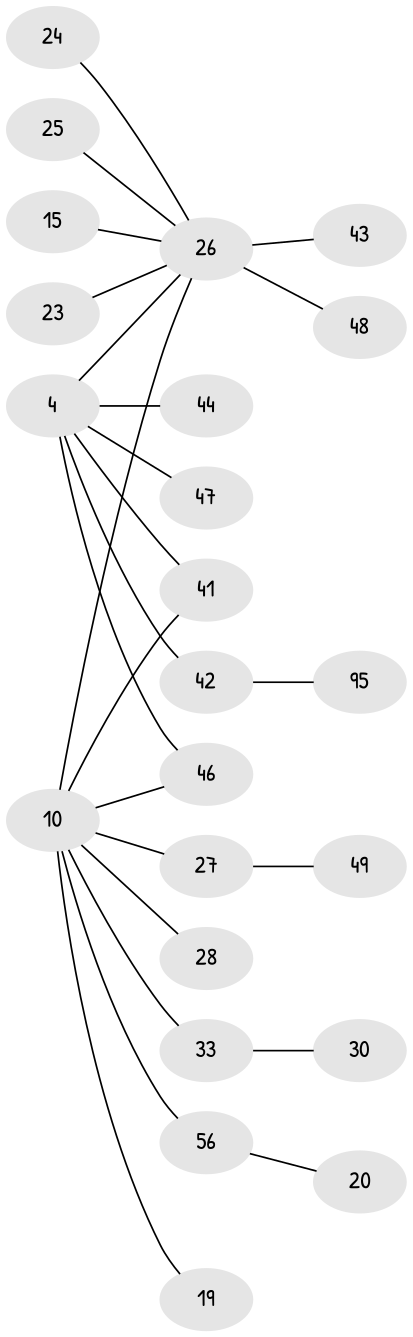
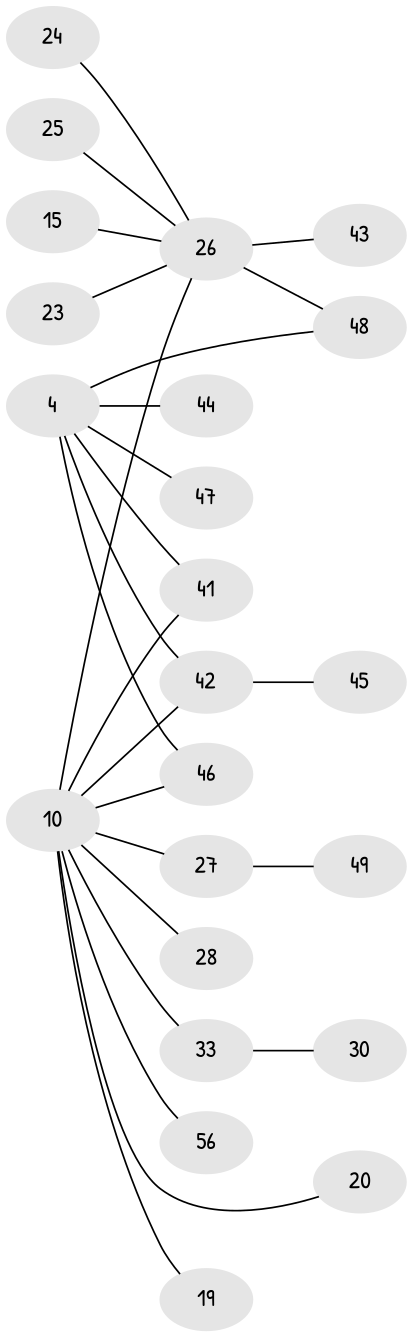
(130, 328) -> (199, 350)
(360, 682) -> (360, 682)
none -> (130, 751)
(283, 1162) -> (135, 1153)
